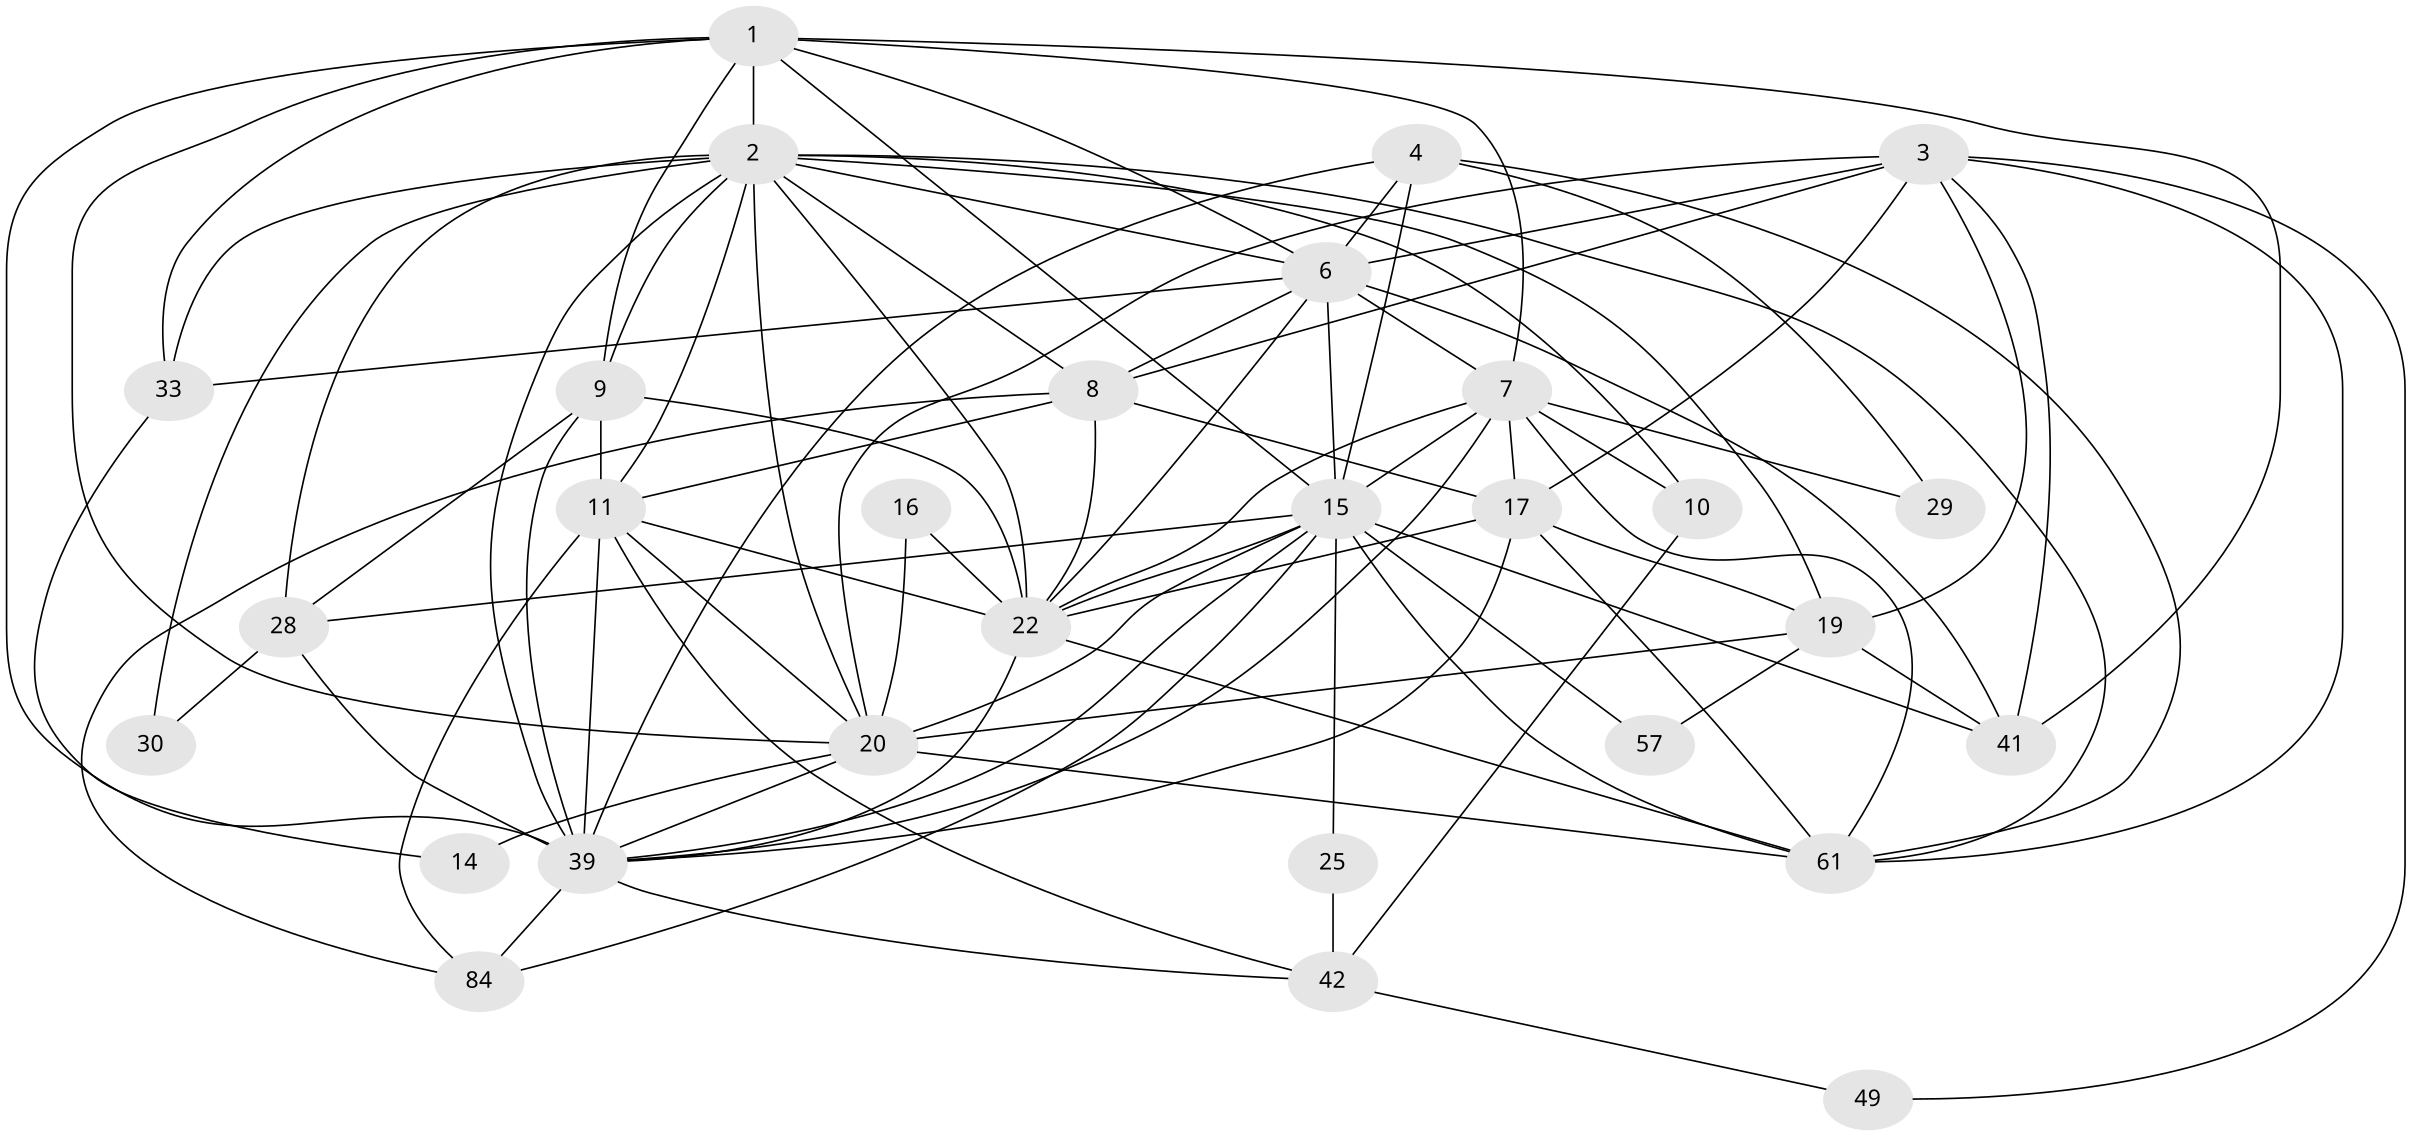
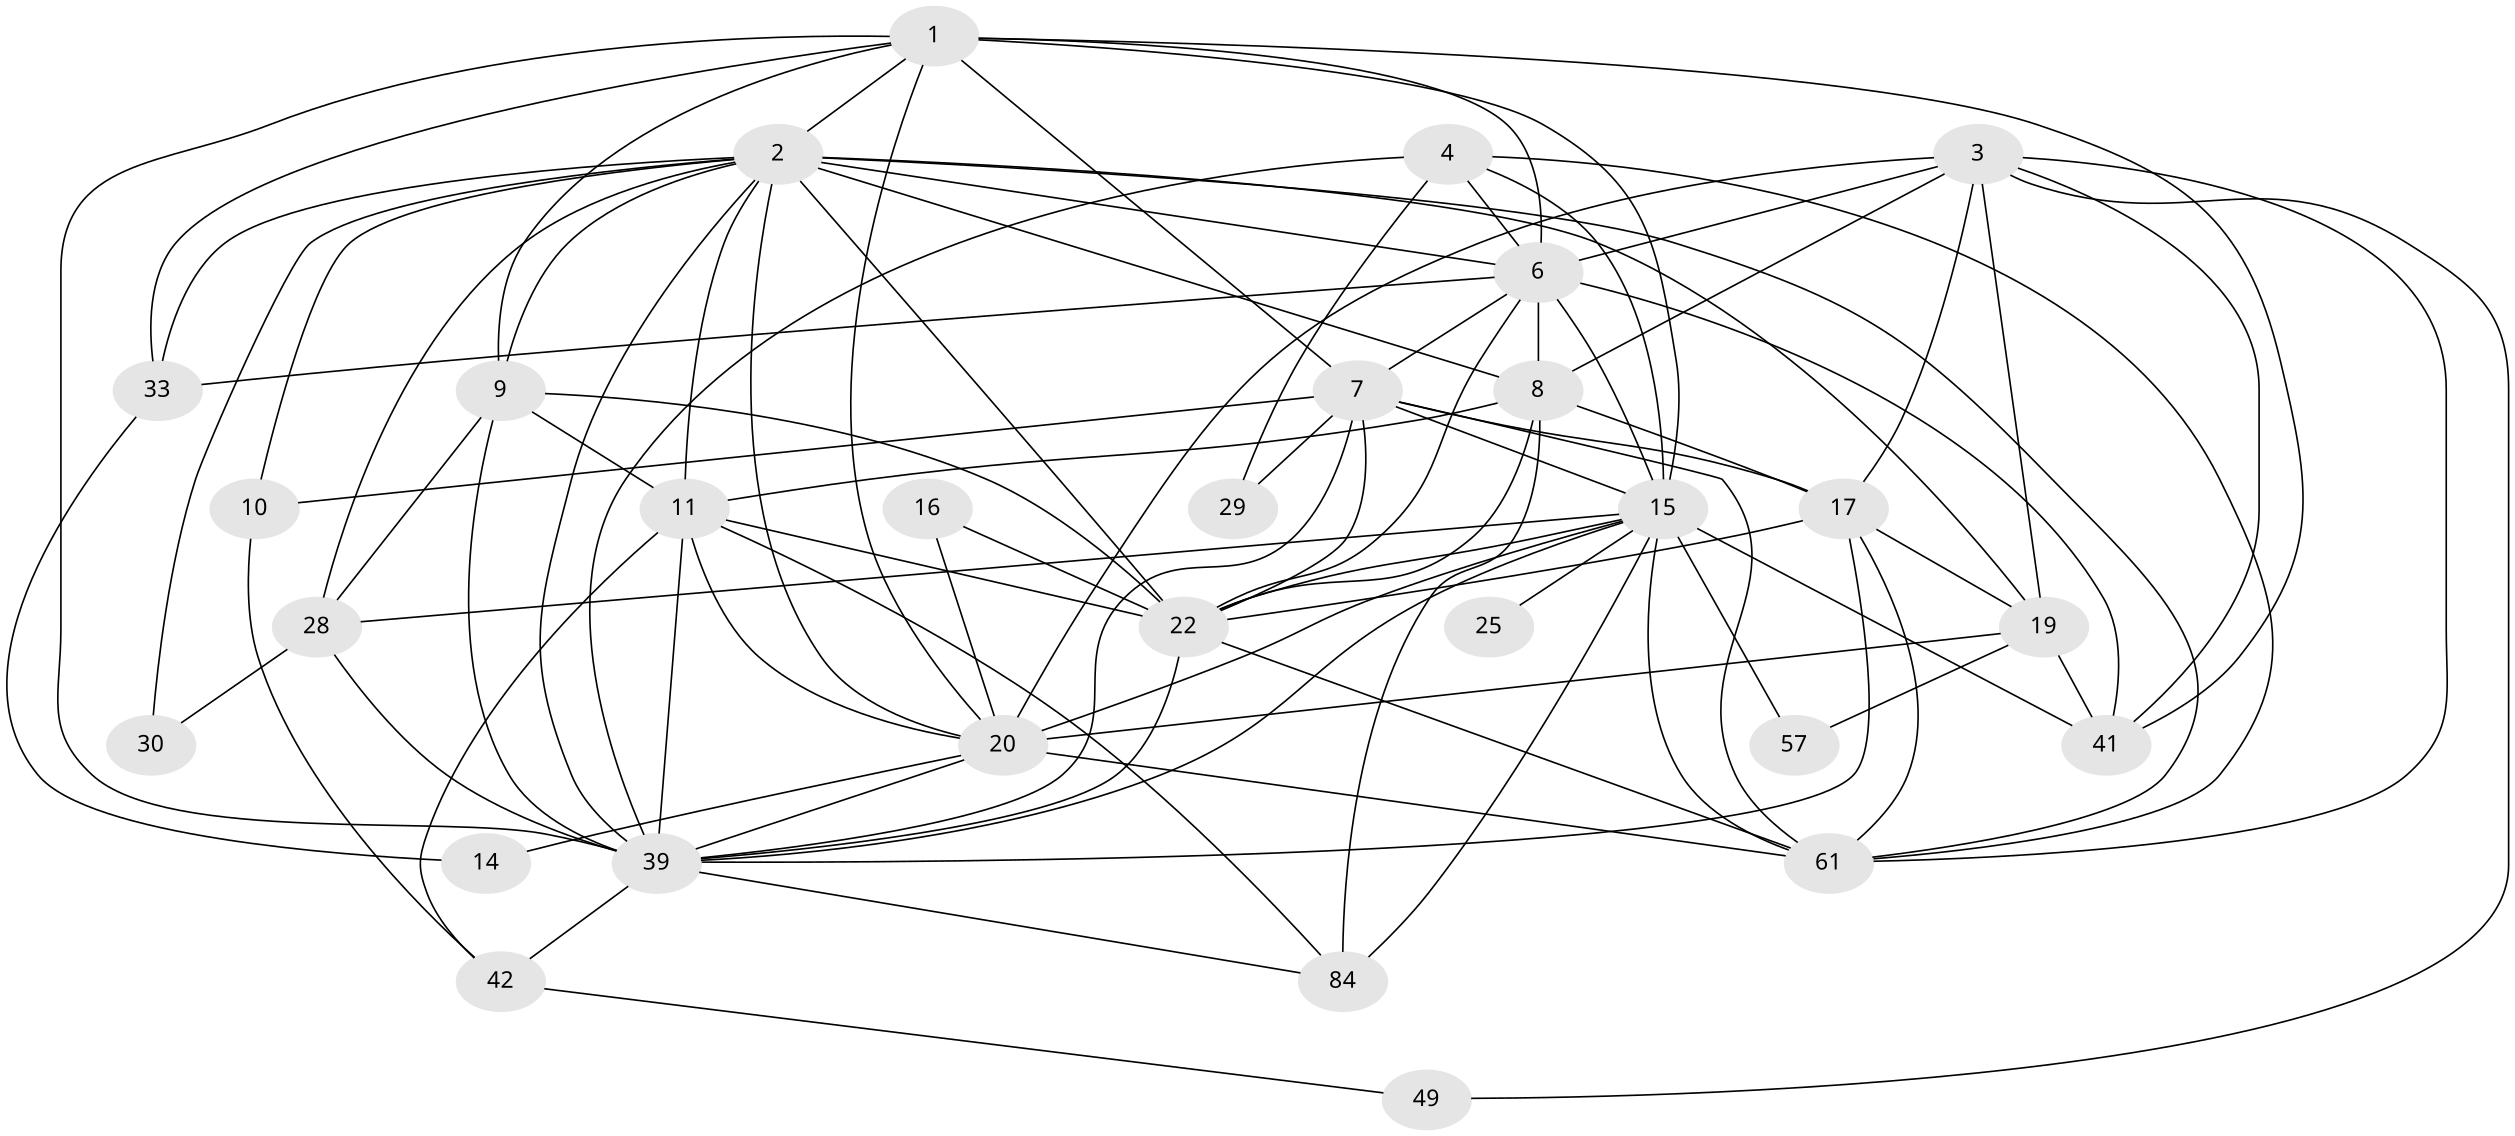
(1333, 923) -> none
